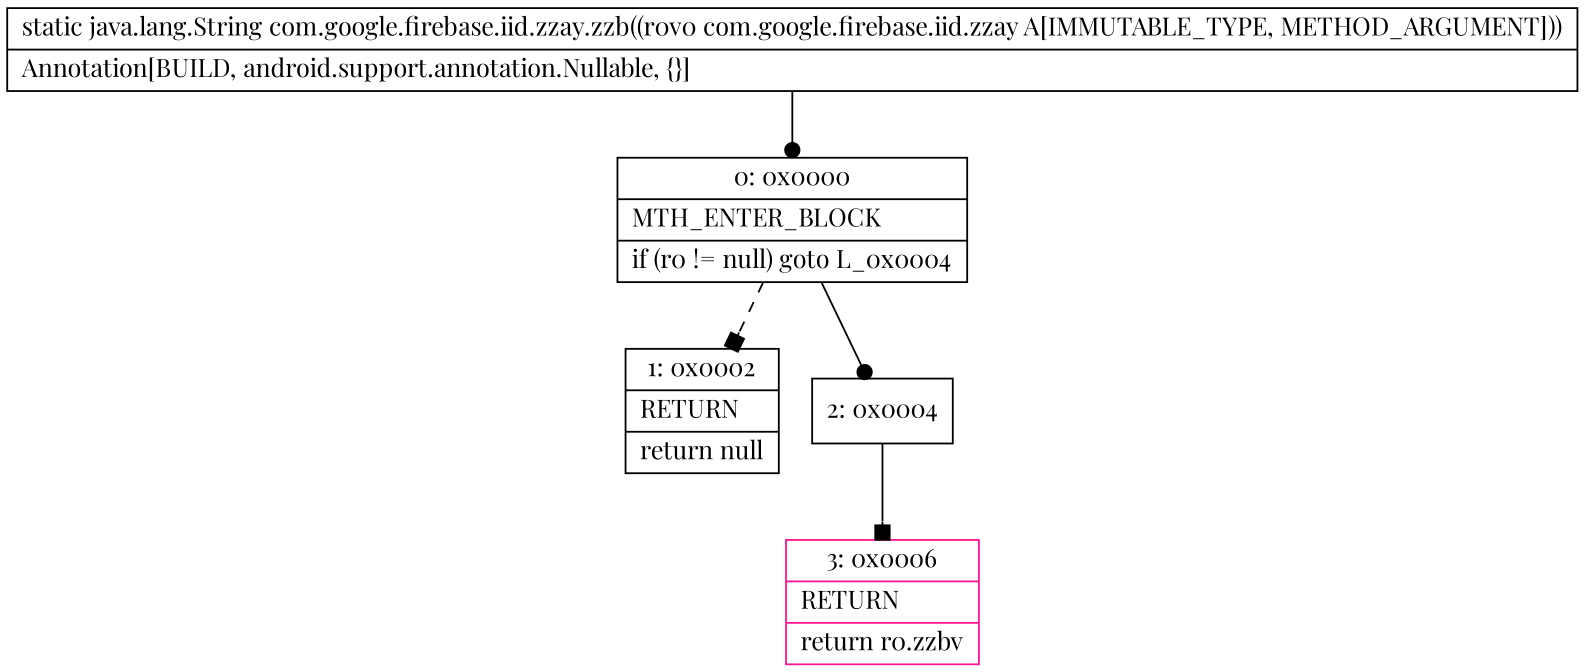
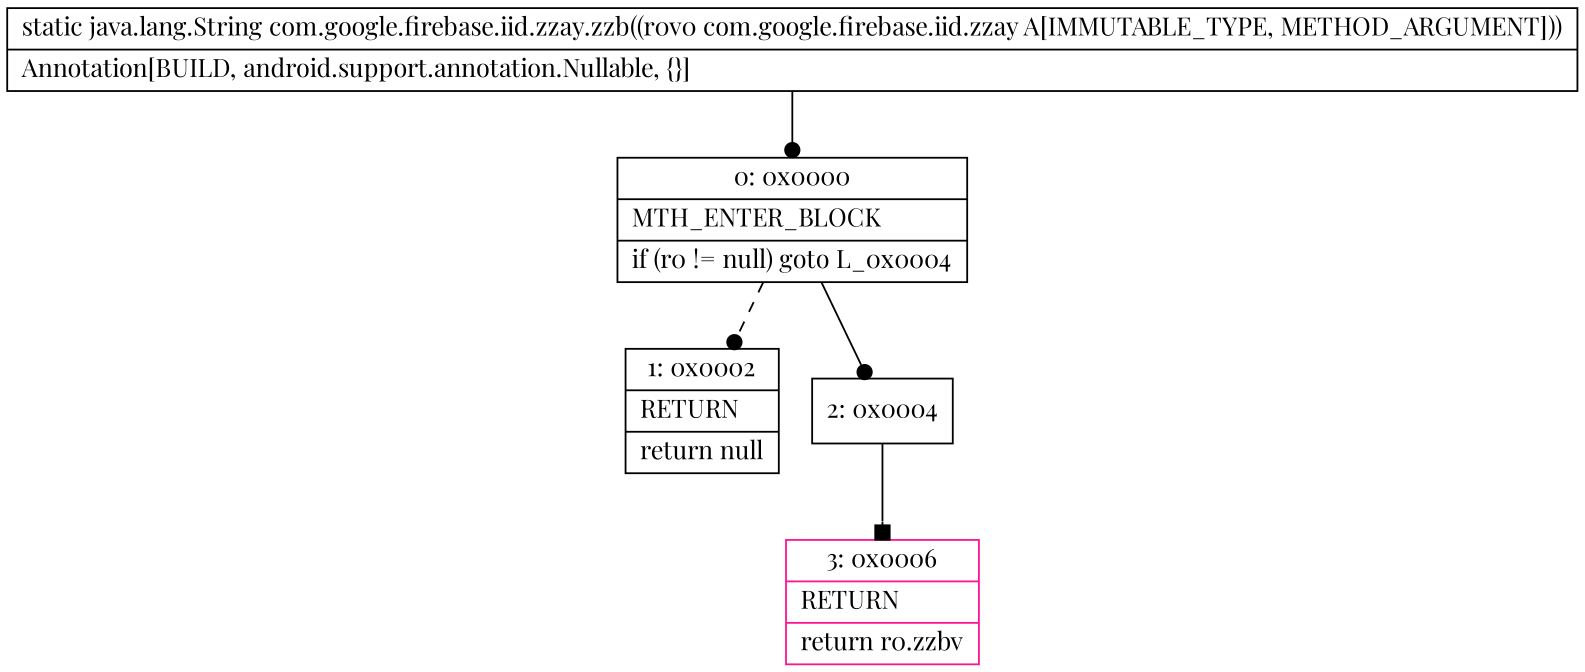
(751, 308) -> (750, 309)
